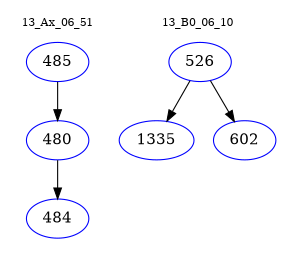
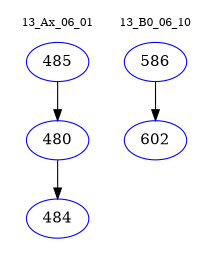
(58, 23) -> (58, 23)
(200, 62) -> (156, 62)
(157, 140) -> none
